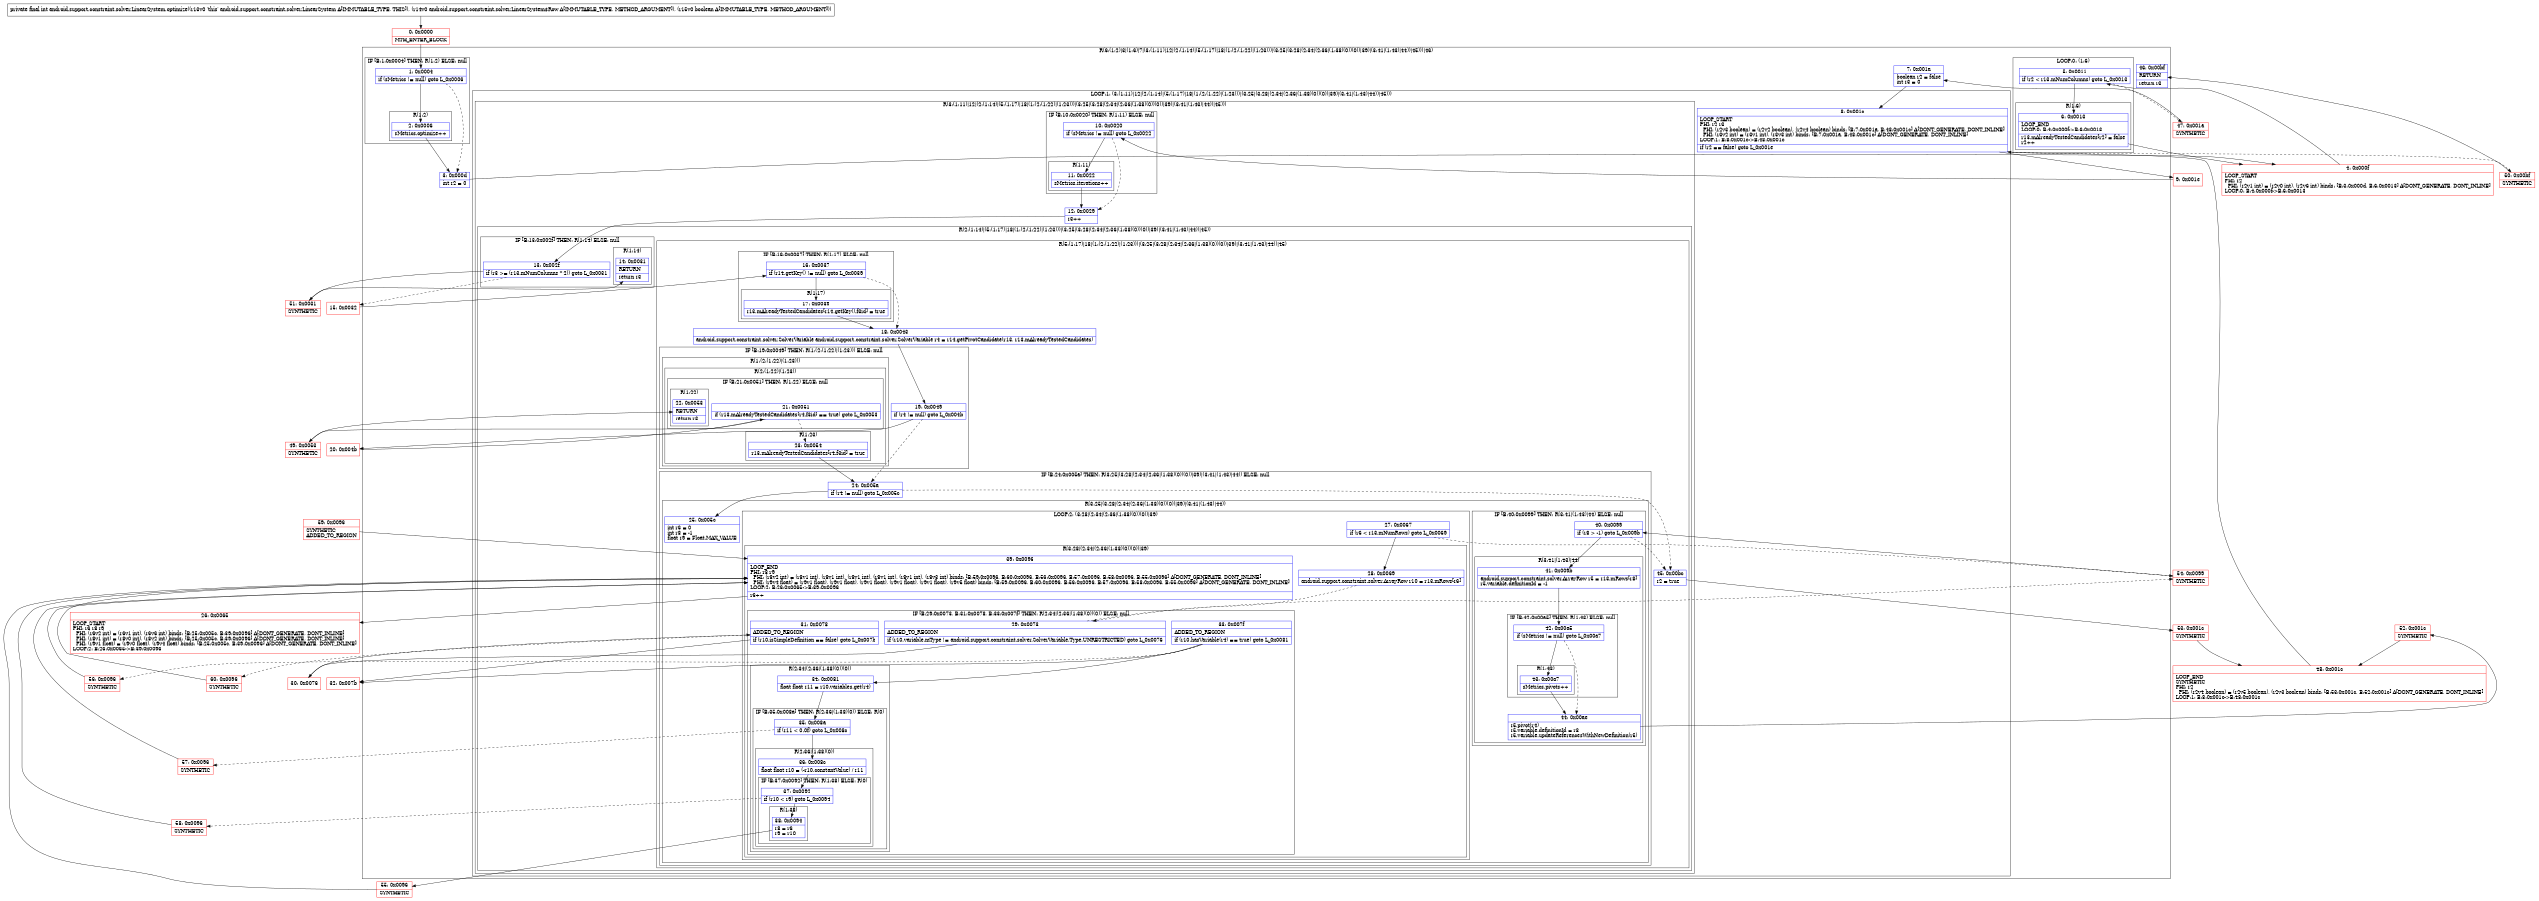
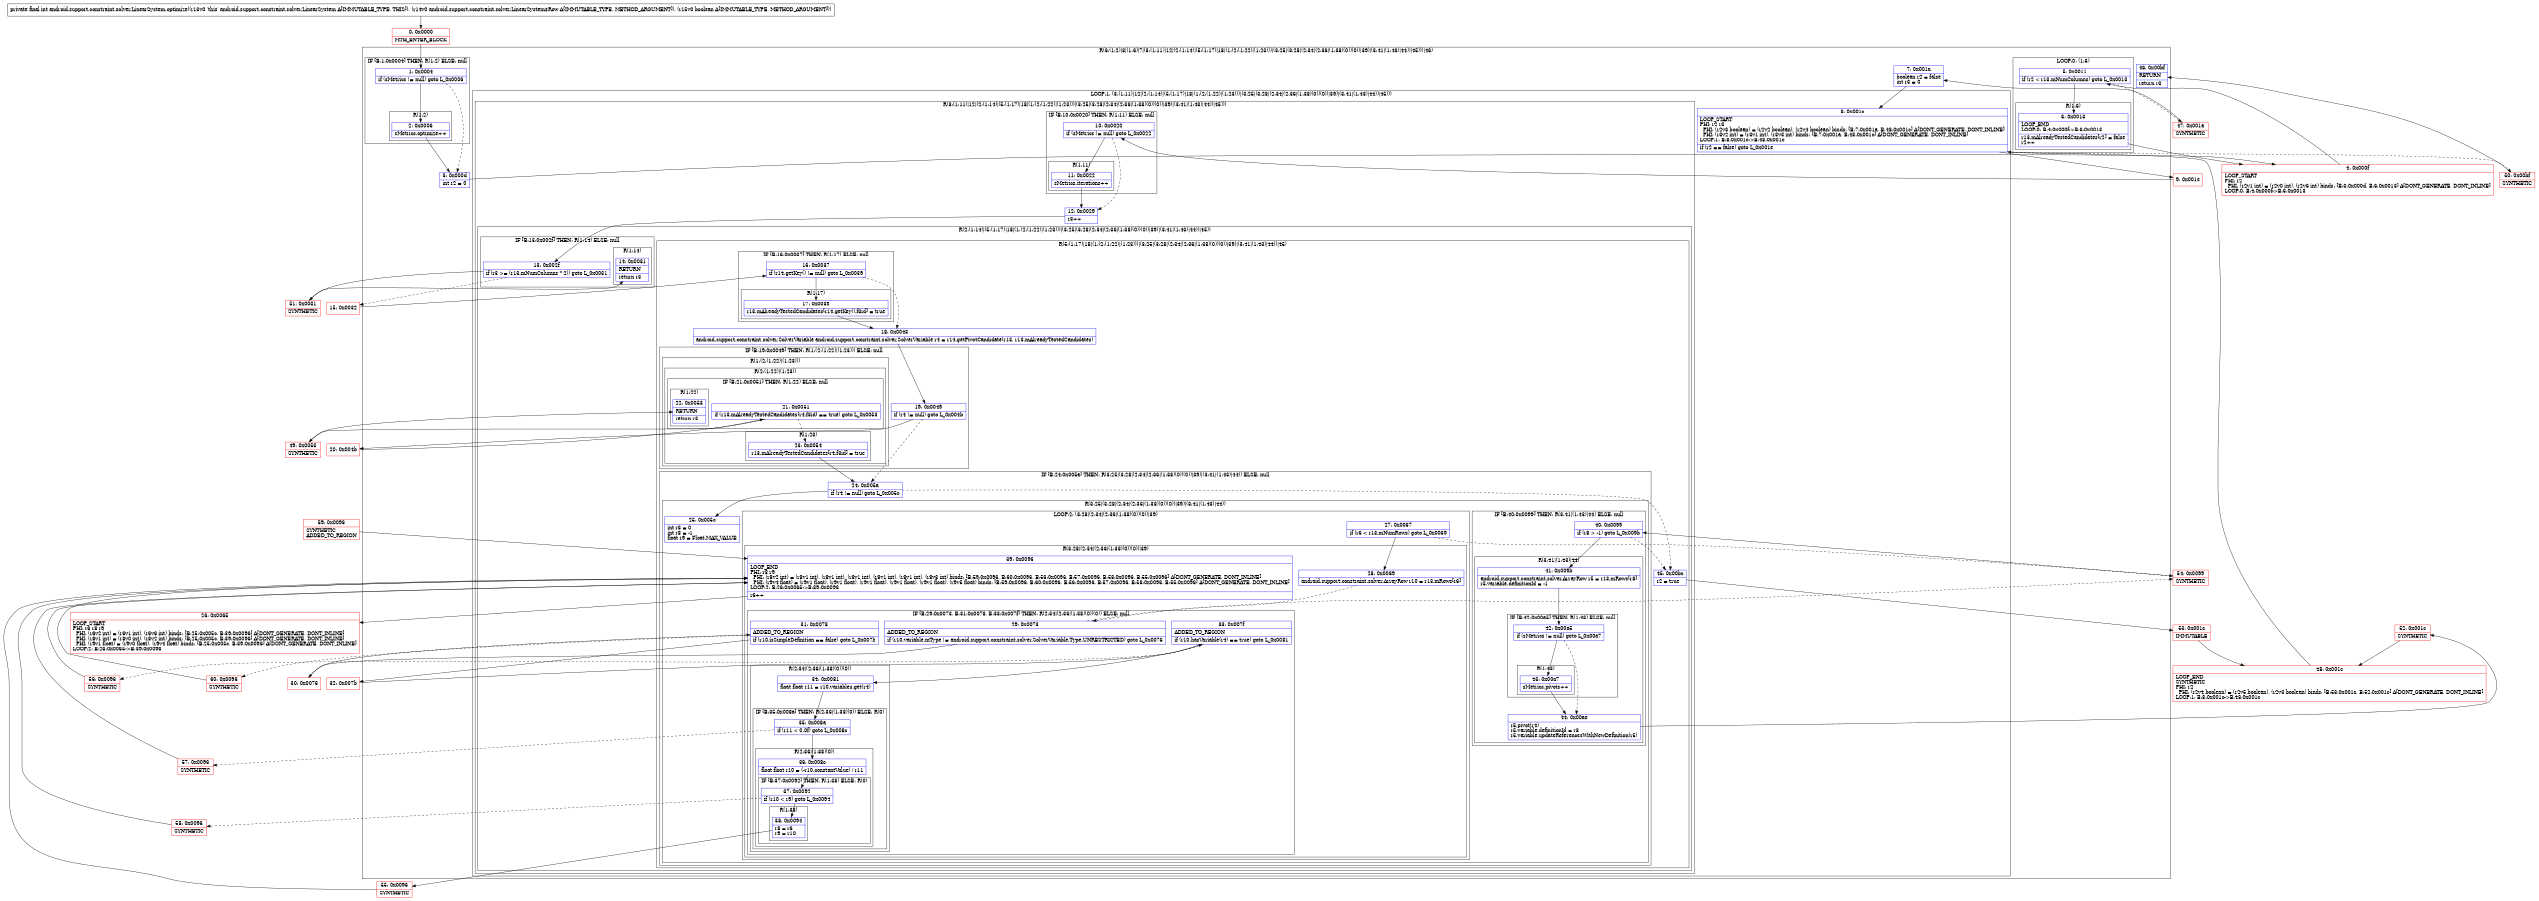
(2191, 636) -> (2192, 636)
(720, 666) -> (738, 666)
